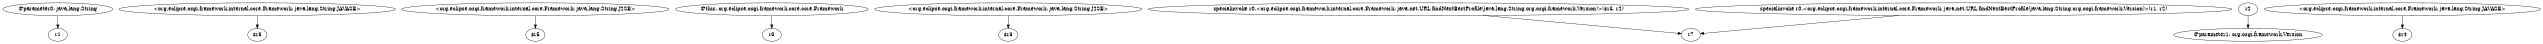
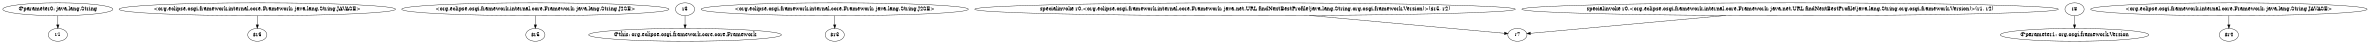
(2248, 9) -> (2075, 9)
(772, 20) -> (685, 20)
